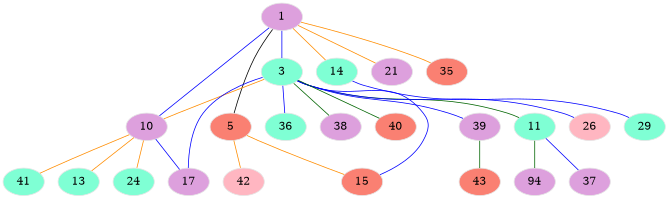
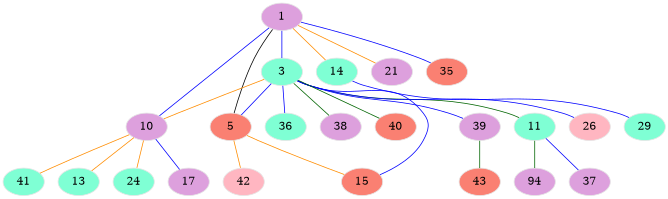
(367, 40) -> (367, 40)
(207, 108) -> (256, 99)
